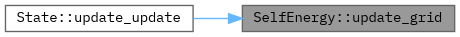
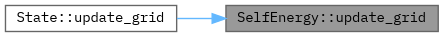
(99, 18) -> (91, 18)
